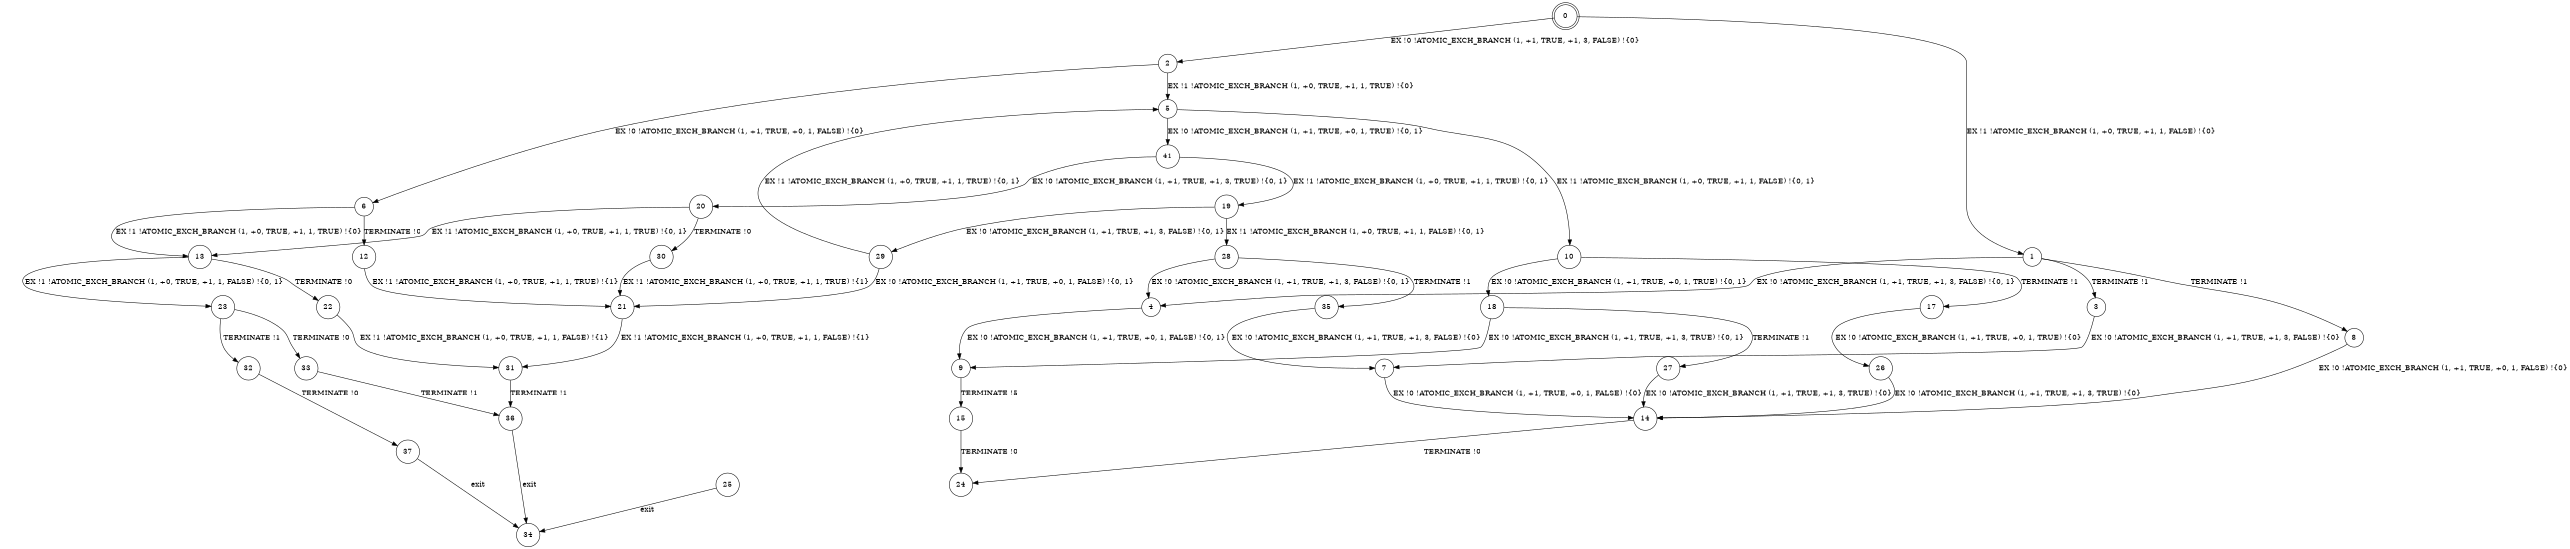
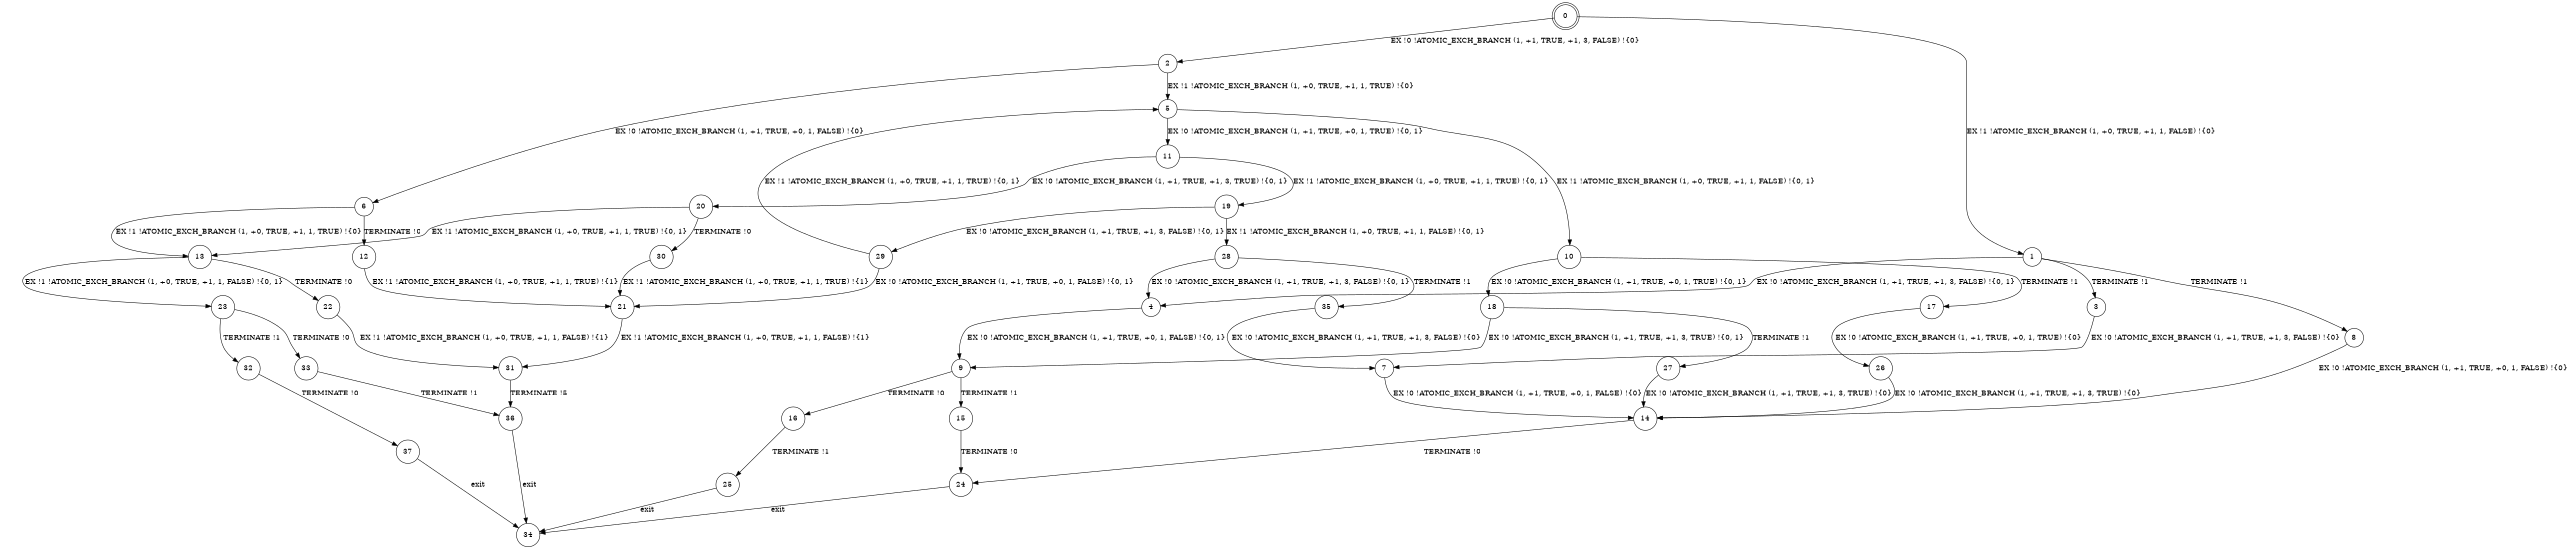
(1168, 157) -> (1168, 157)
(539, 394) -> (539, 394)
(990, 394) -> (990, 394)
none -> (793, 419)
none -> (747, 510)
